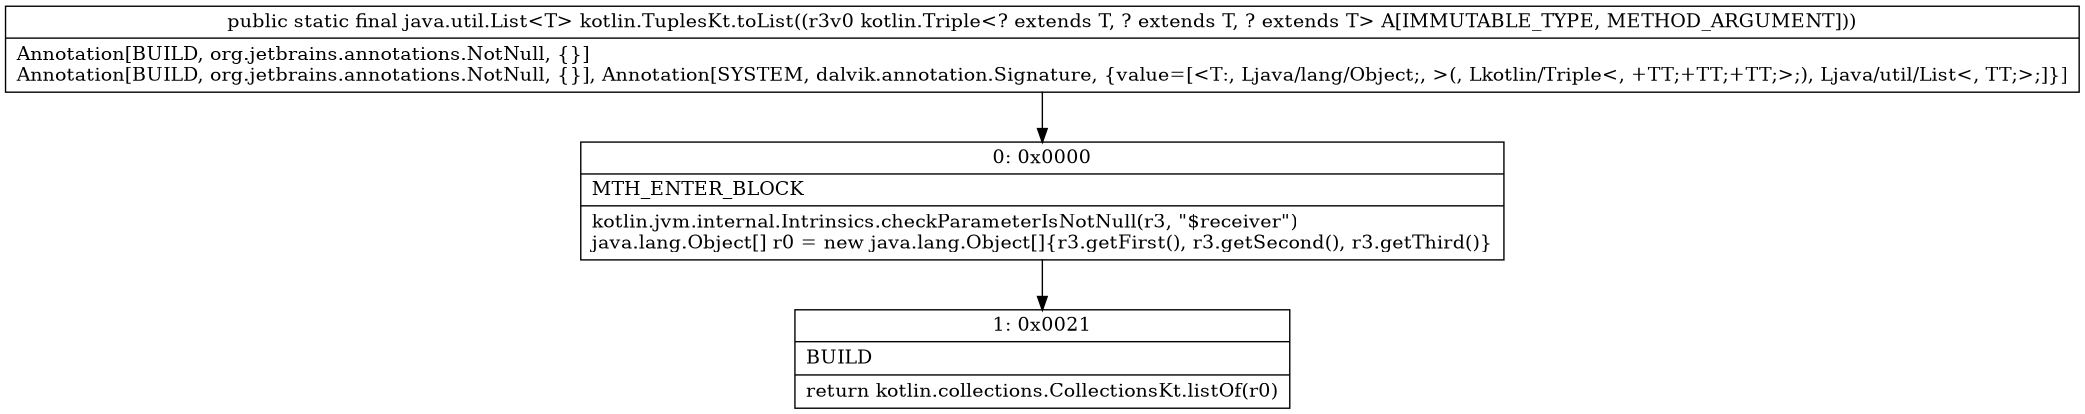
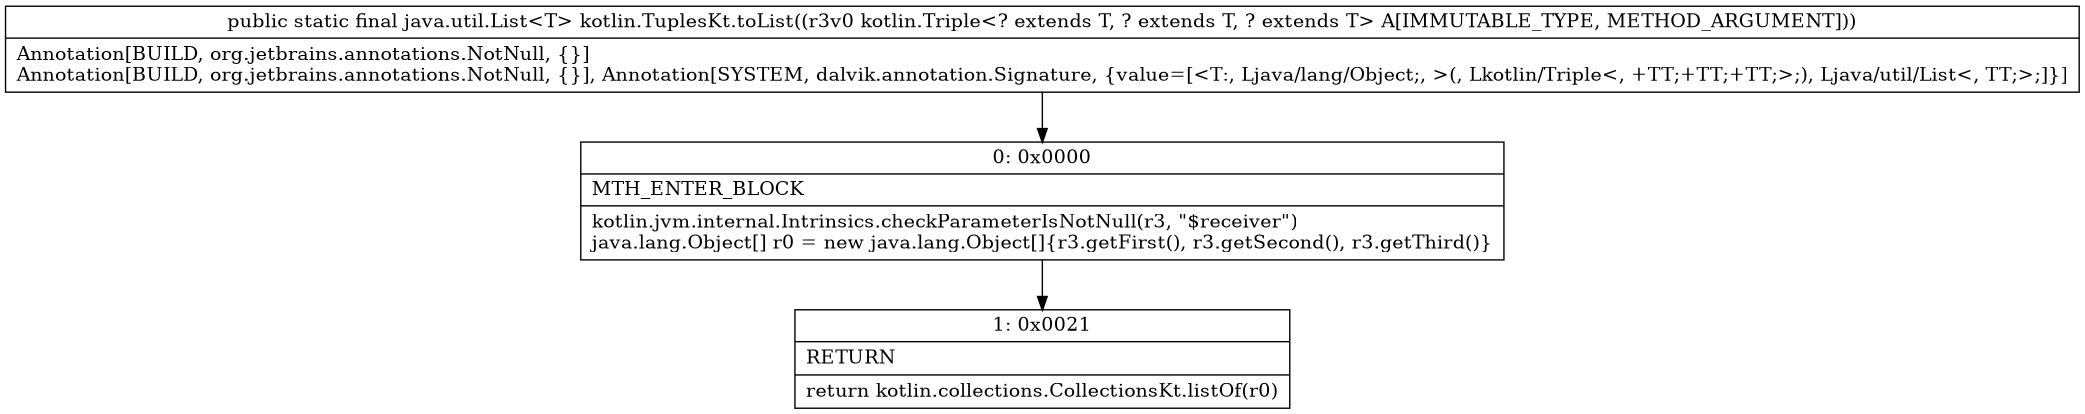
(840, 358) -> (851, 358)
